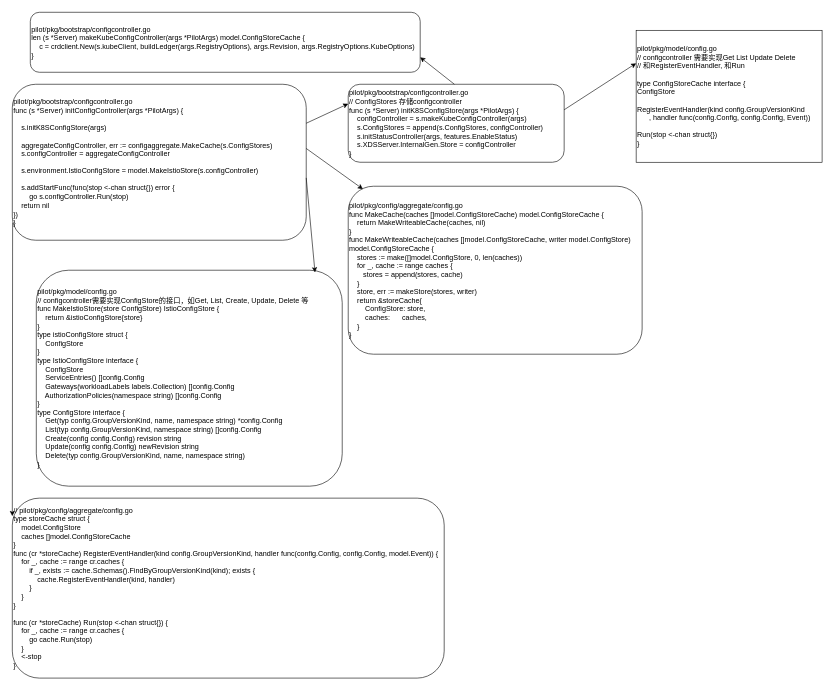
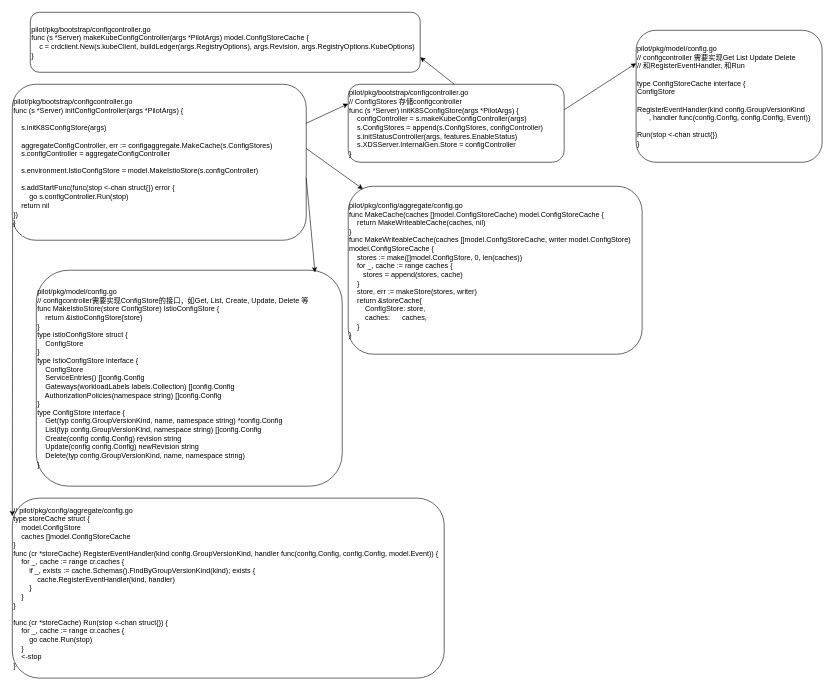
(226, 42) -> (226, 42)
(729, 96) -> (729, 96)
